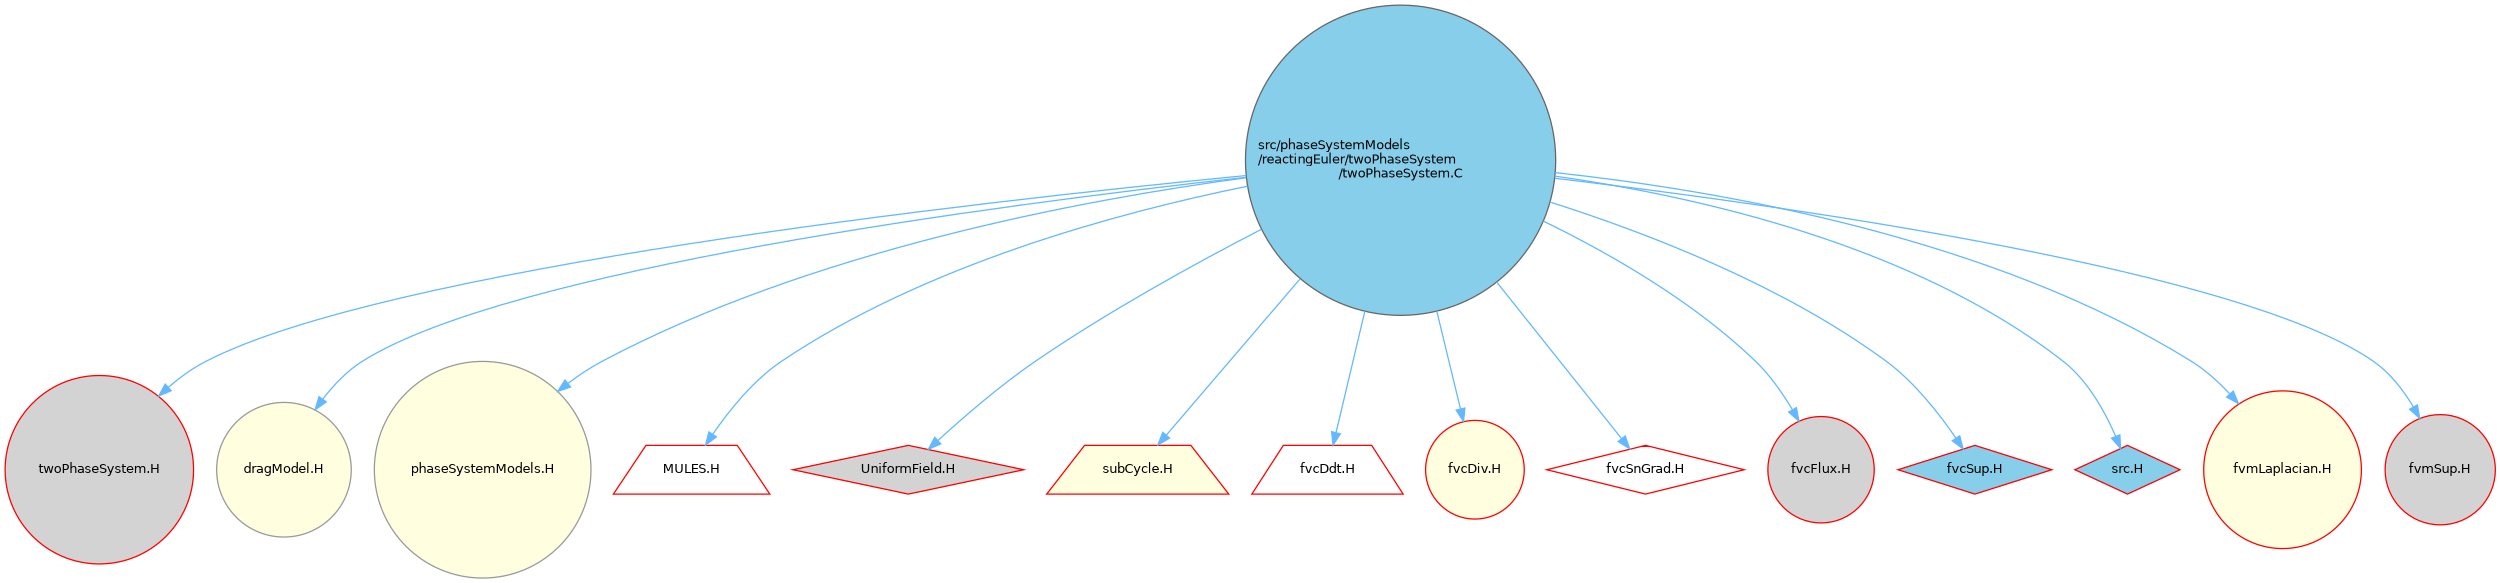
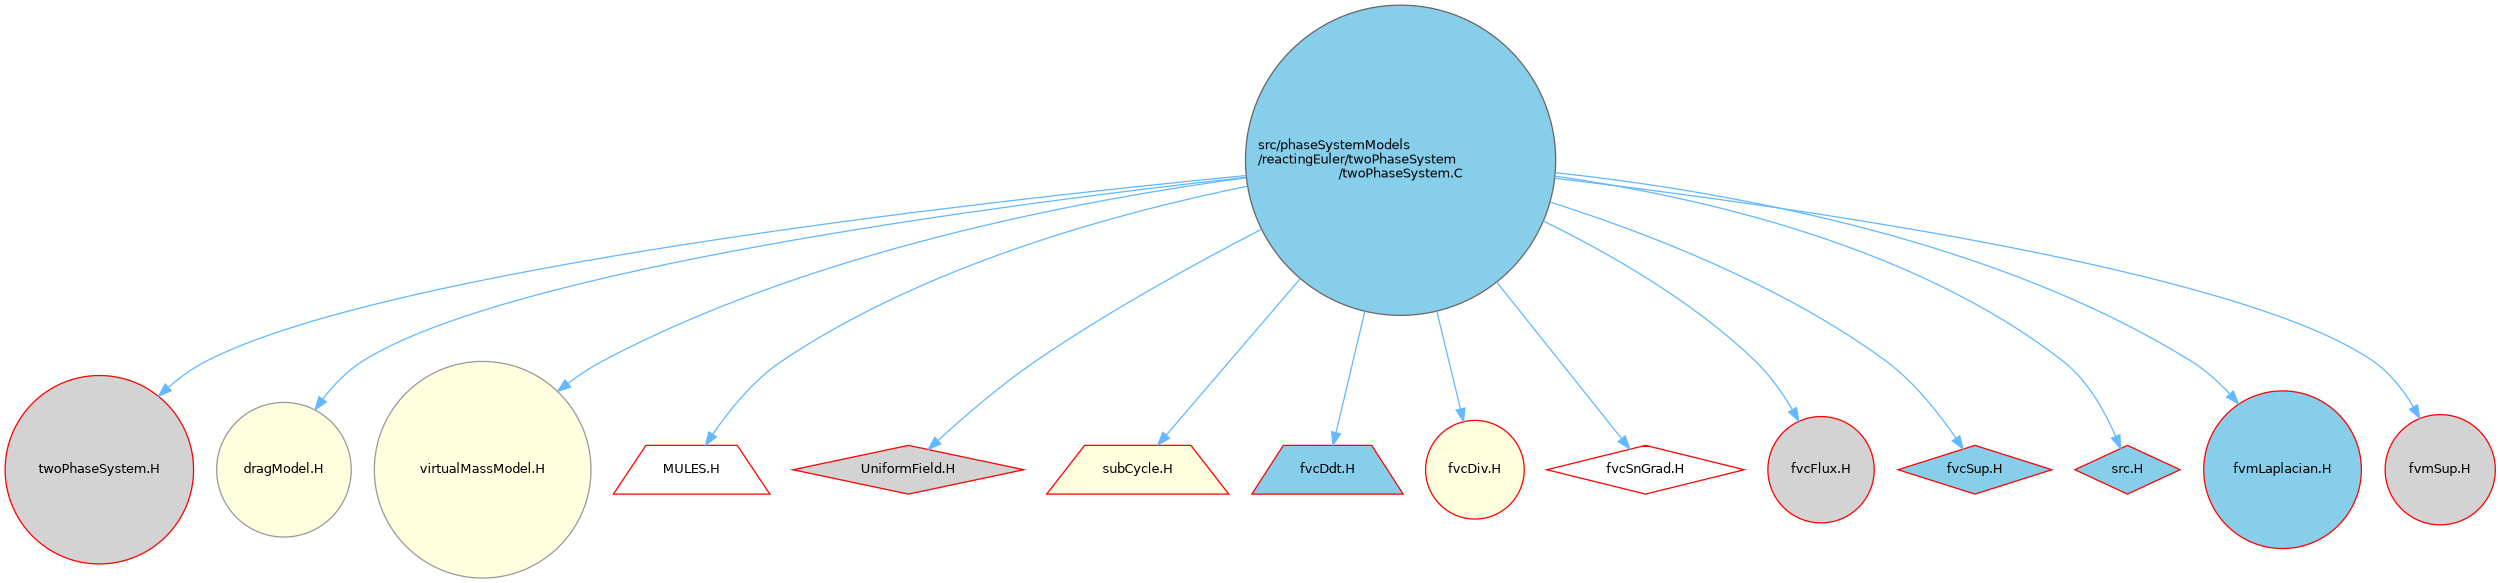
(483, 470) -> (483, 470)
(1327, 470) -> (1327, 470)
(2283, 470) -> (2283, 470)
